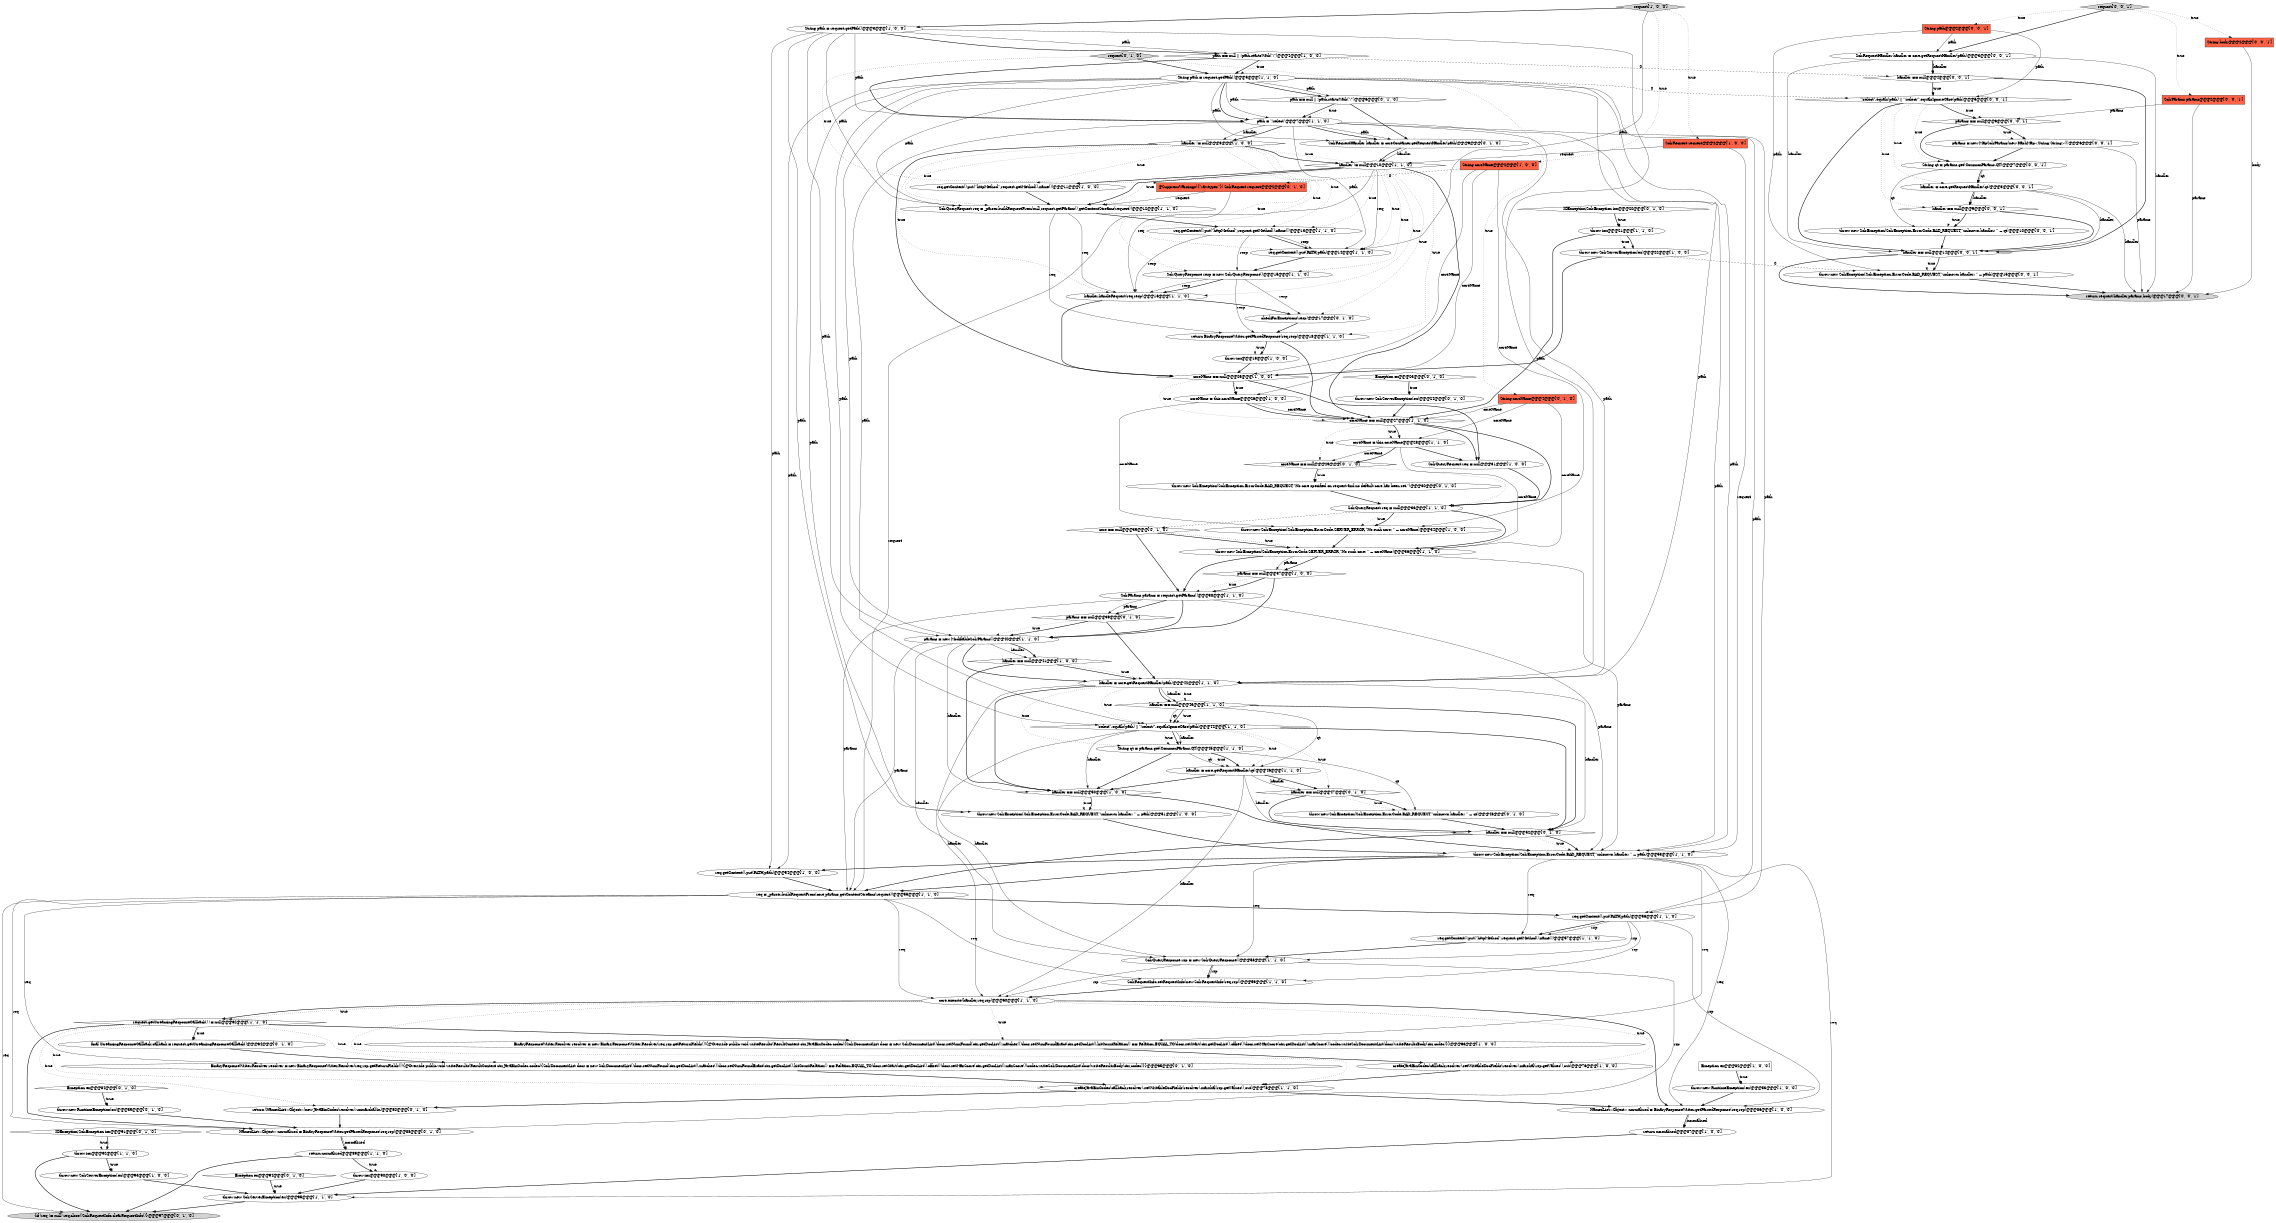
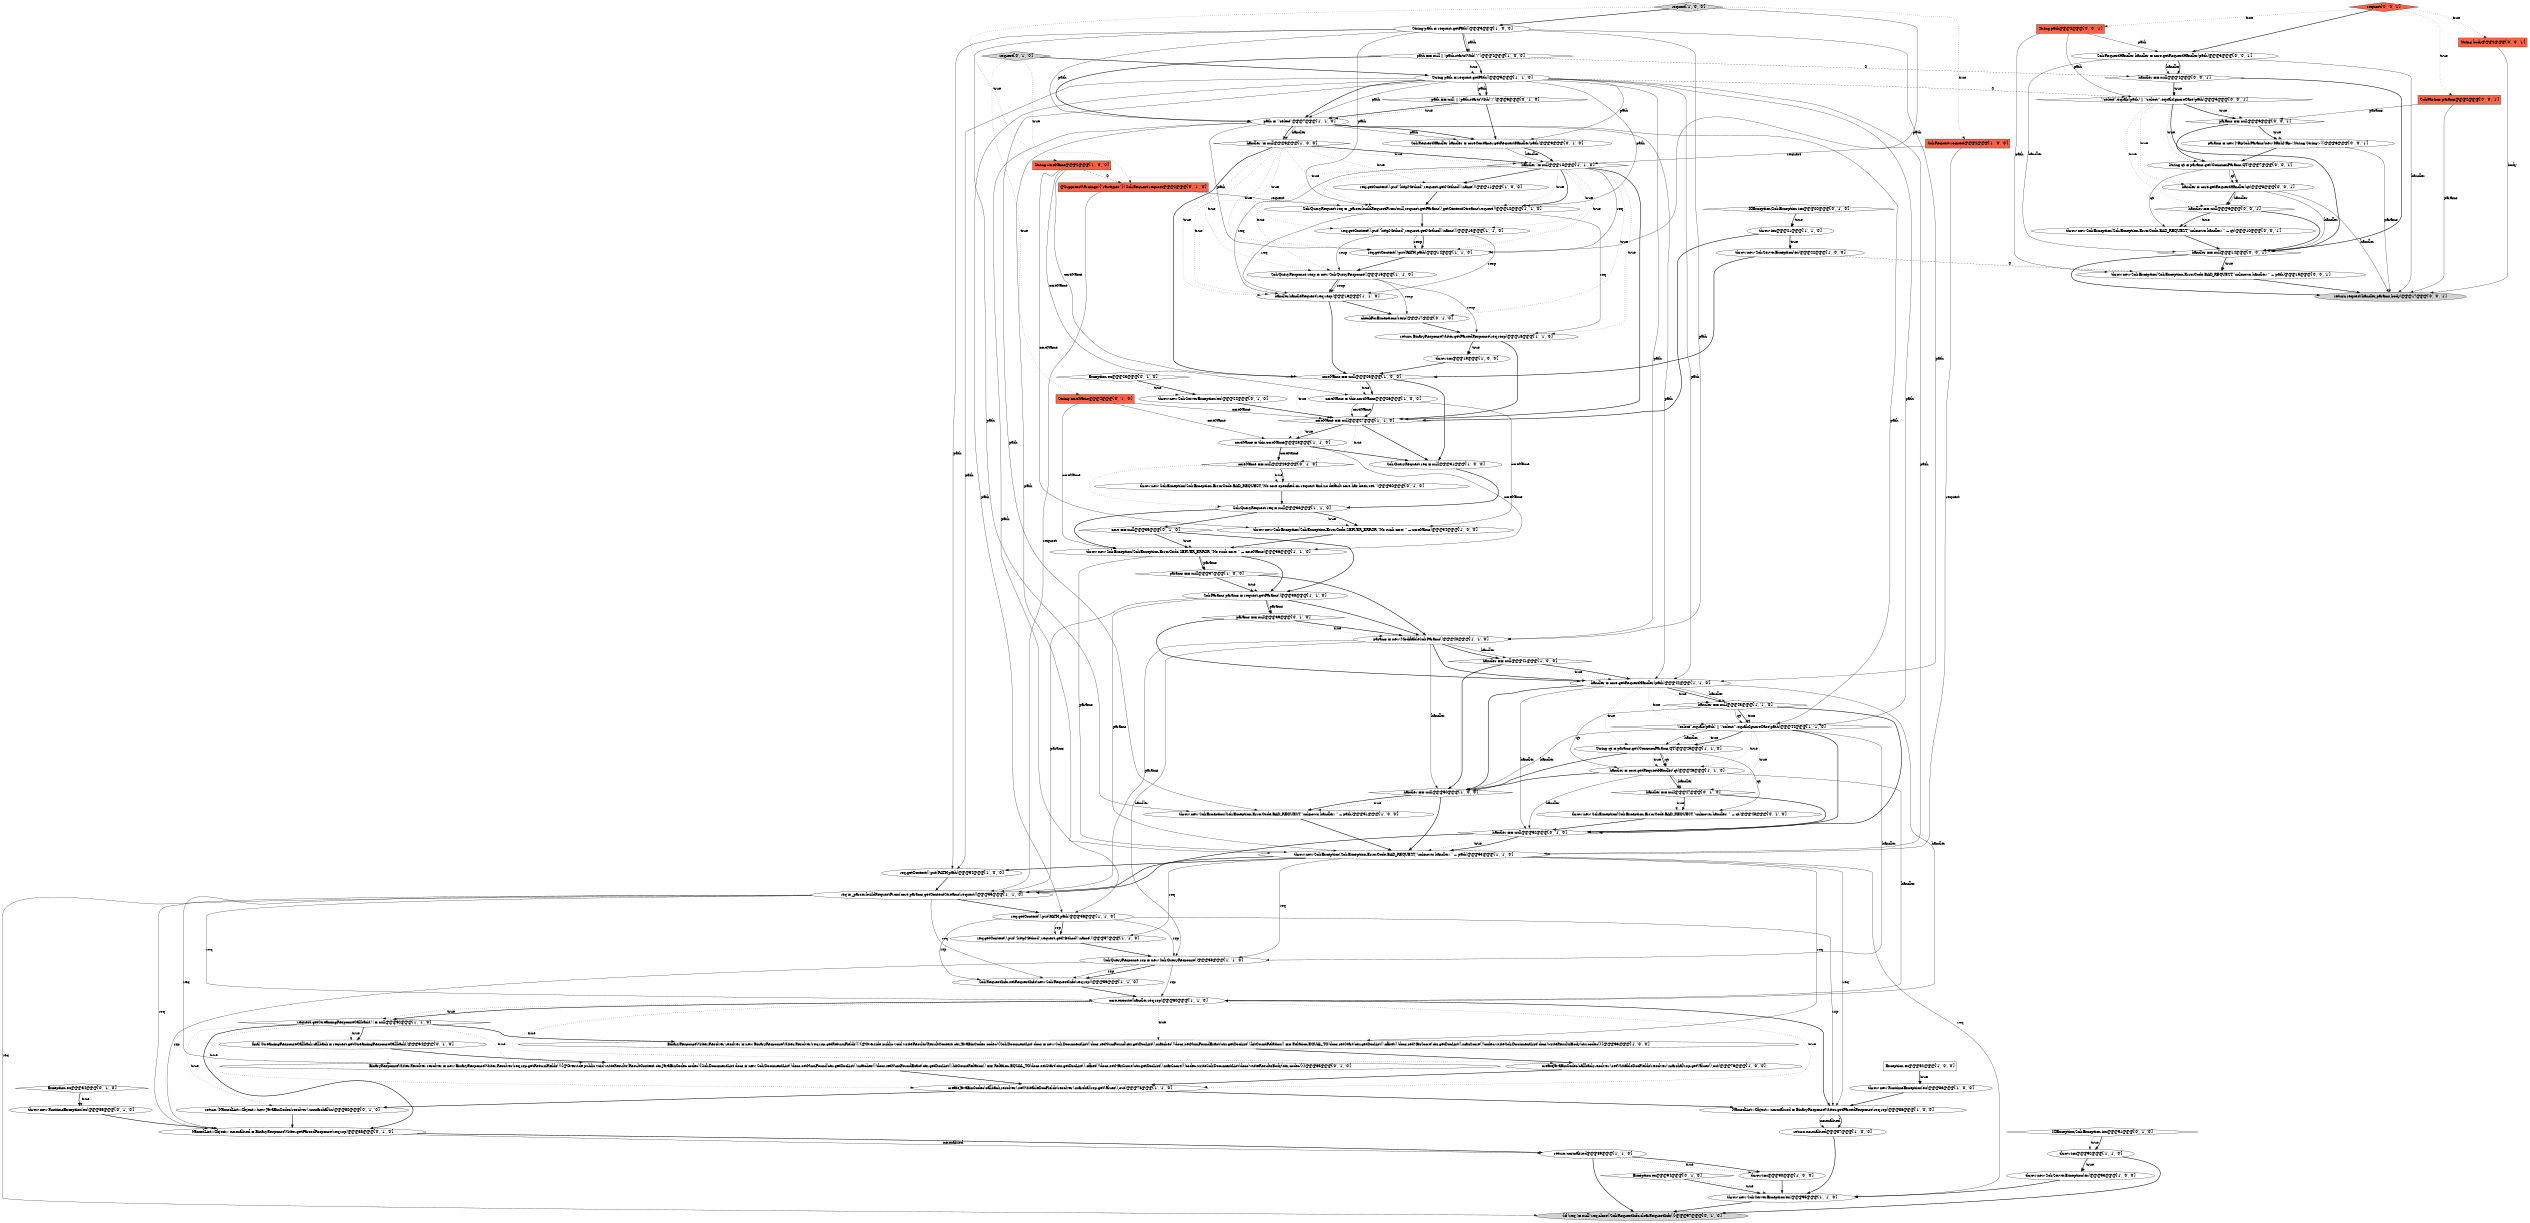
(2115, 7) -> (2384, 7)
(1544, 459) -> none
(1260, 520) -> (1212, 520)
